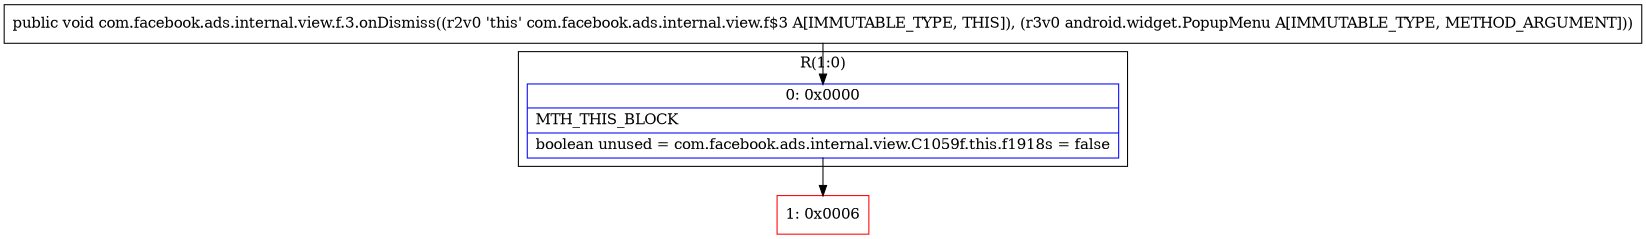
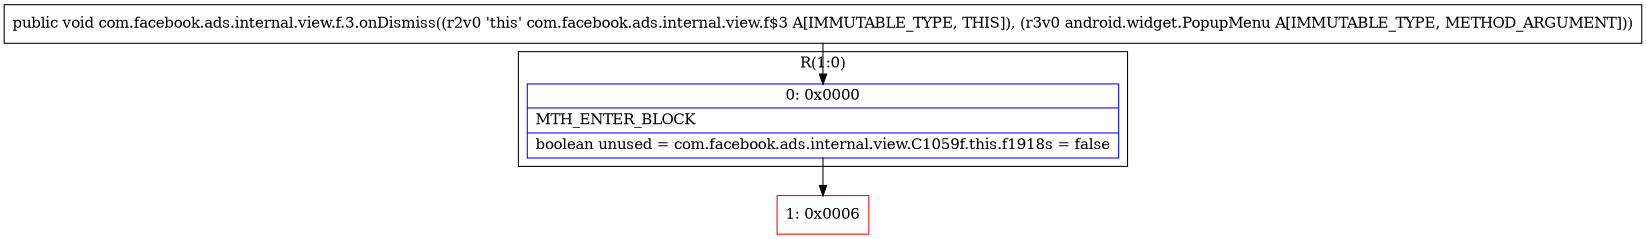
(607, 120) -> (616, 120)
